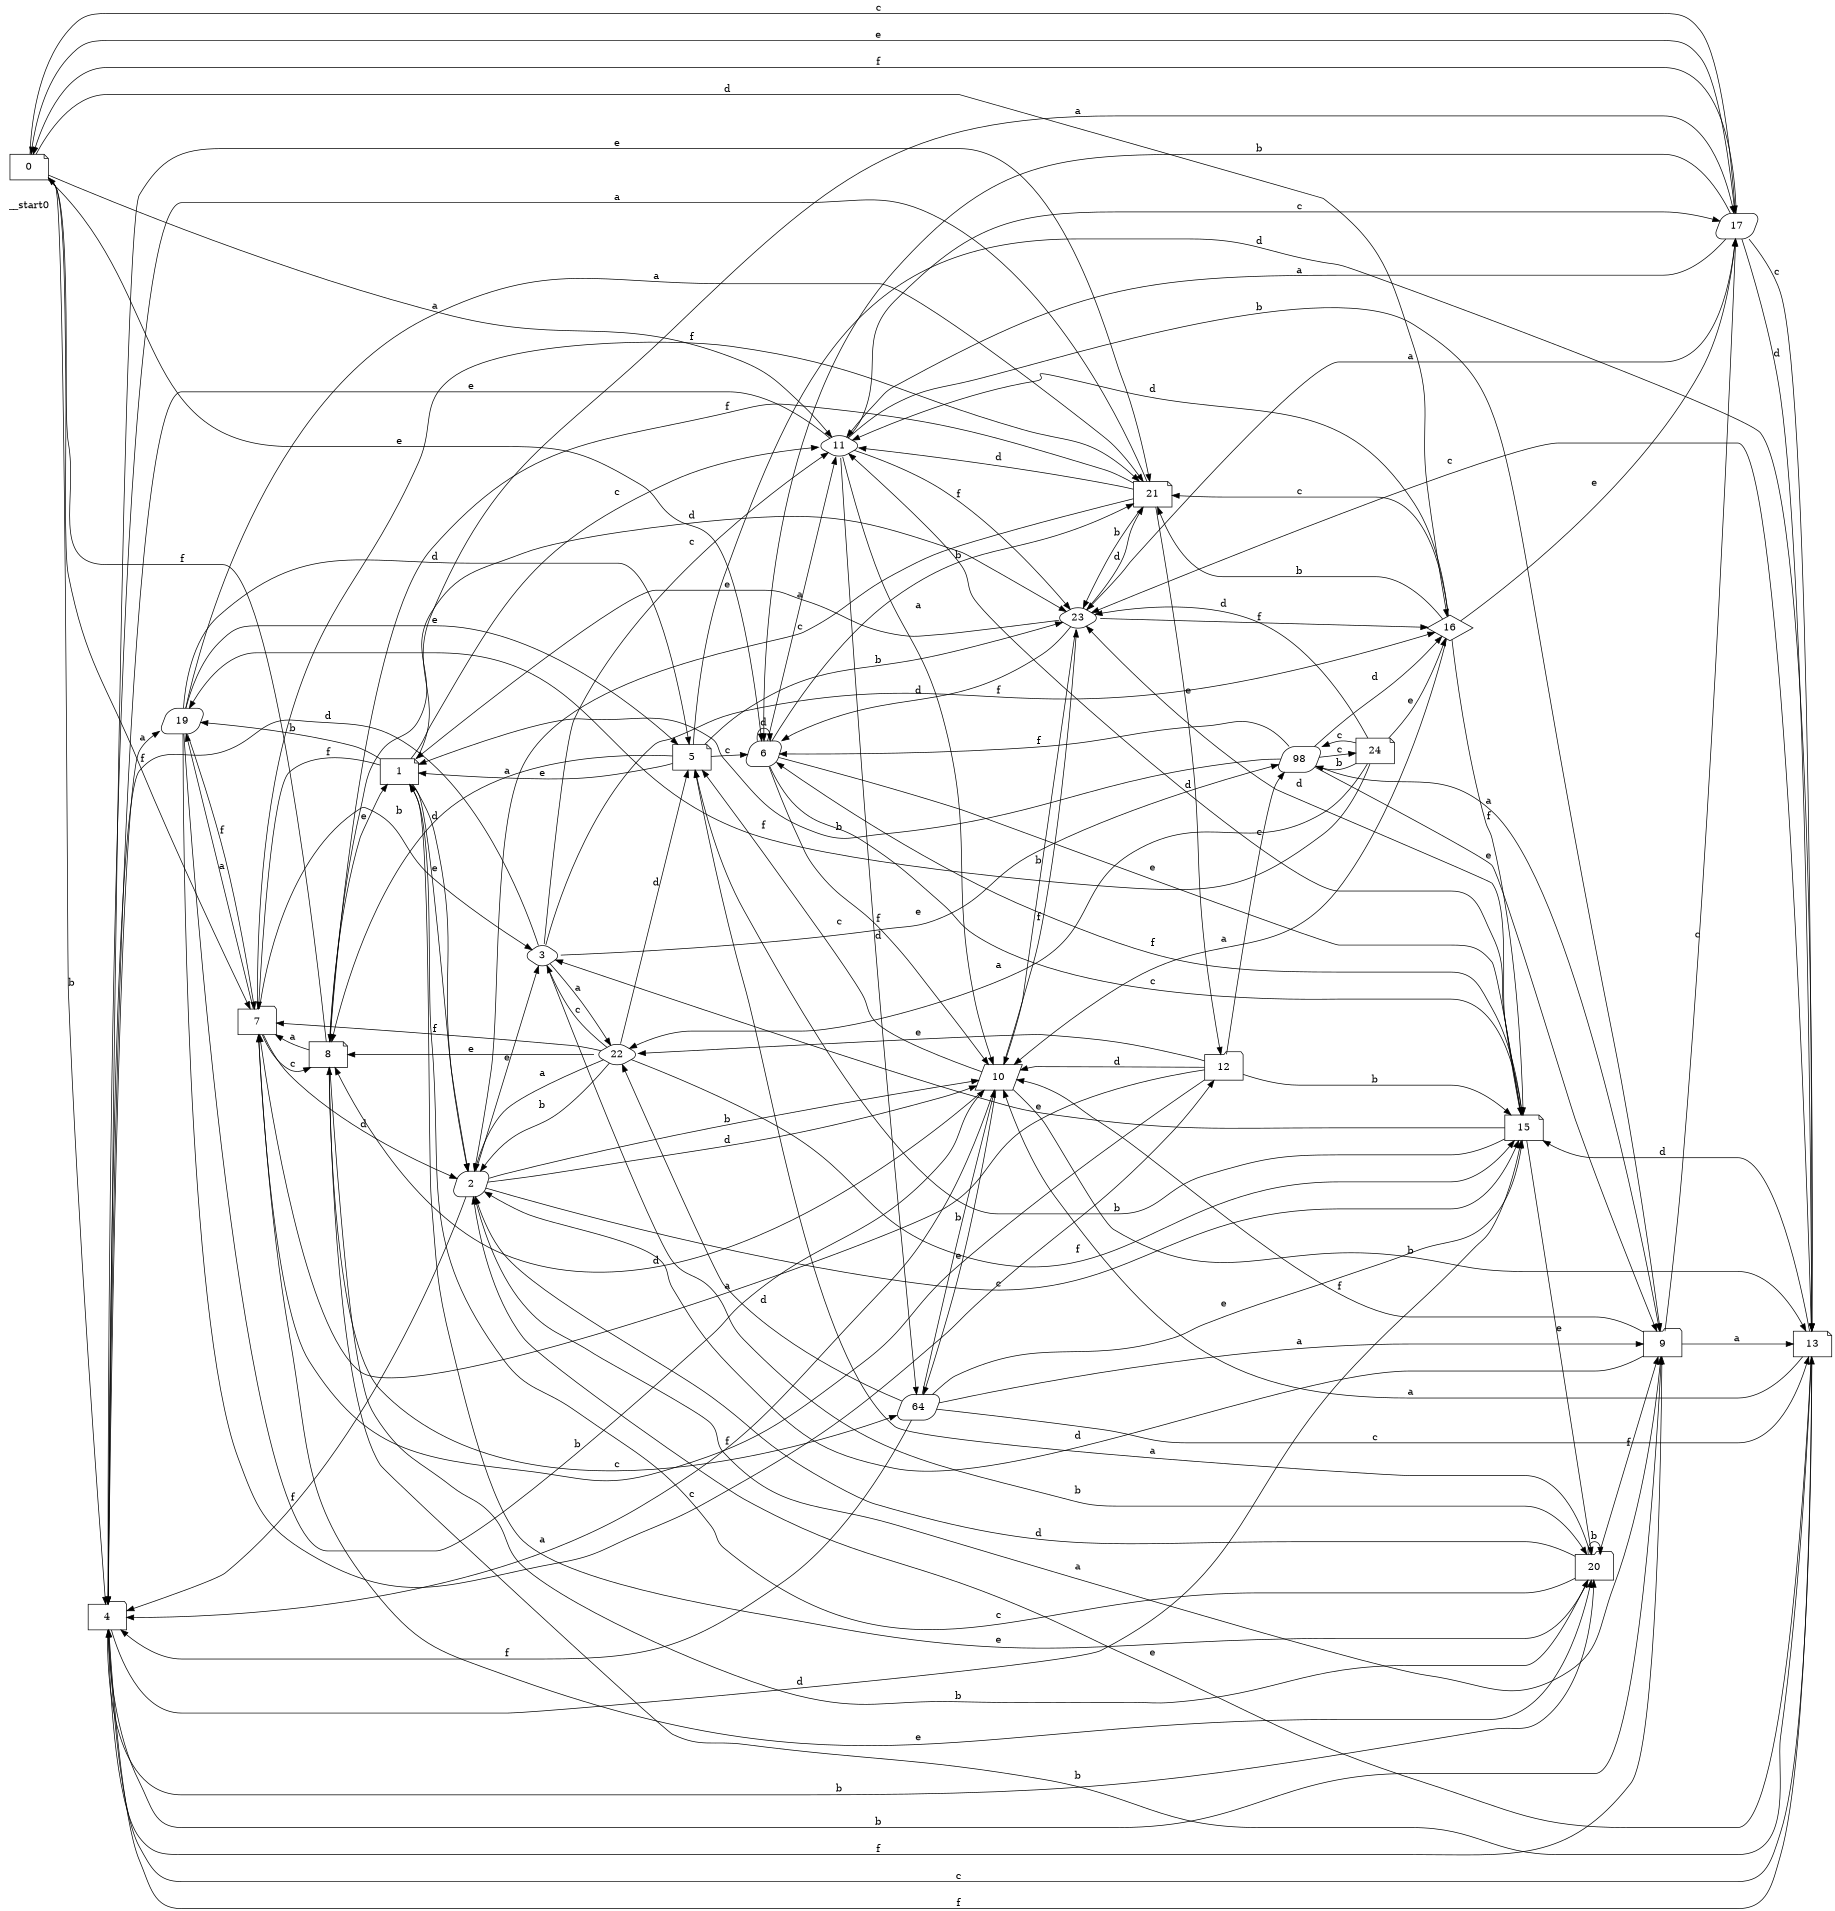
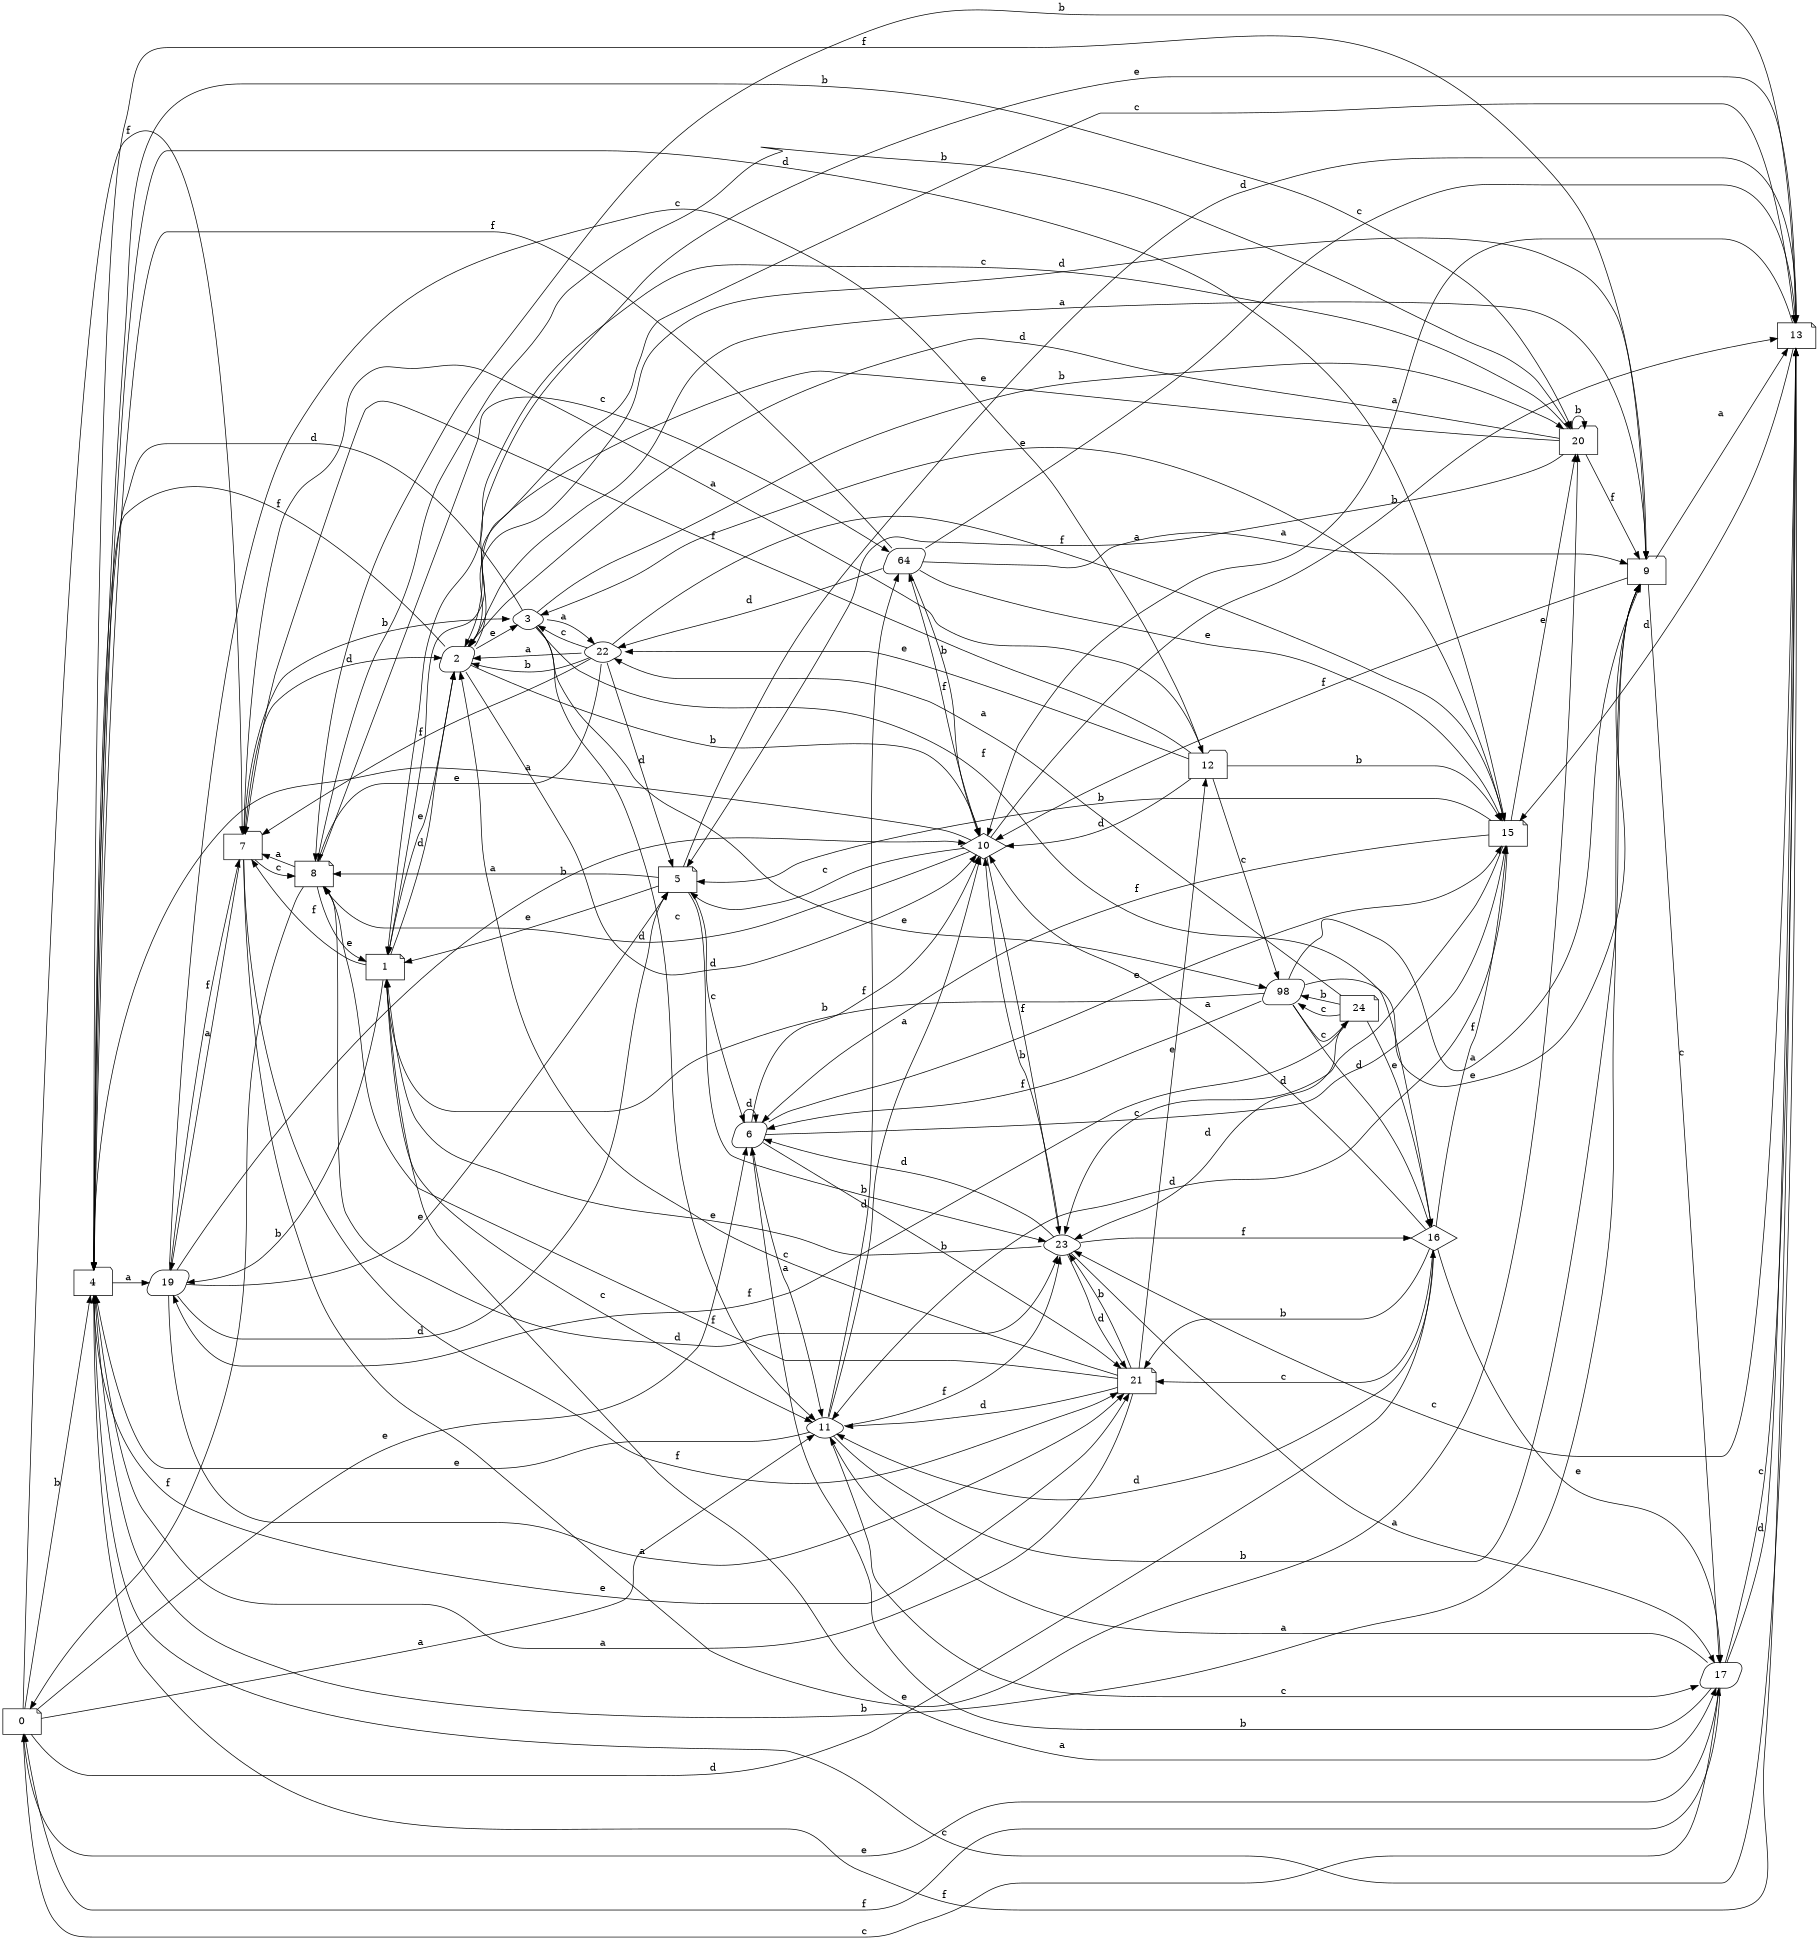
(29, 206) -> none
(1405, 362) -> (1359, 1512)
(999, 1077) -> (984, 846)
(959, 1256) -> (944, 687)
(1016, 1289) -> (1087, 119)
